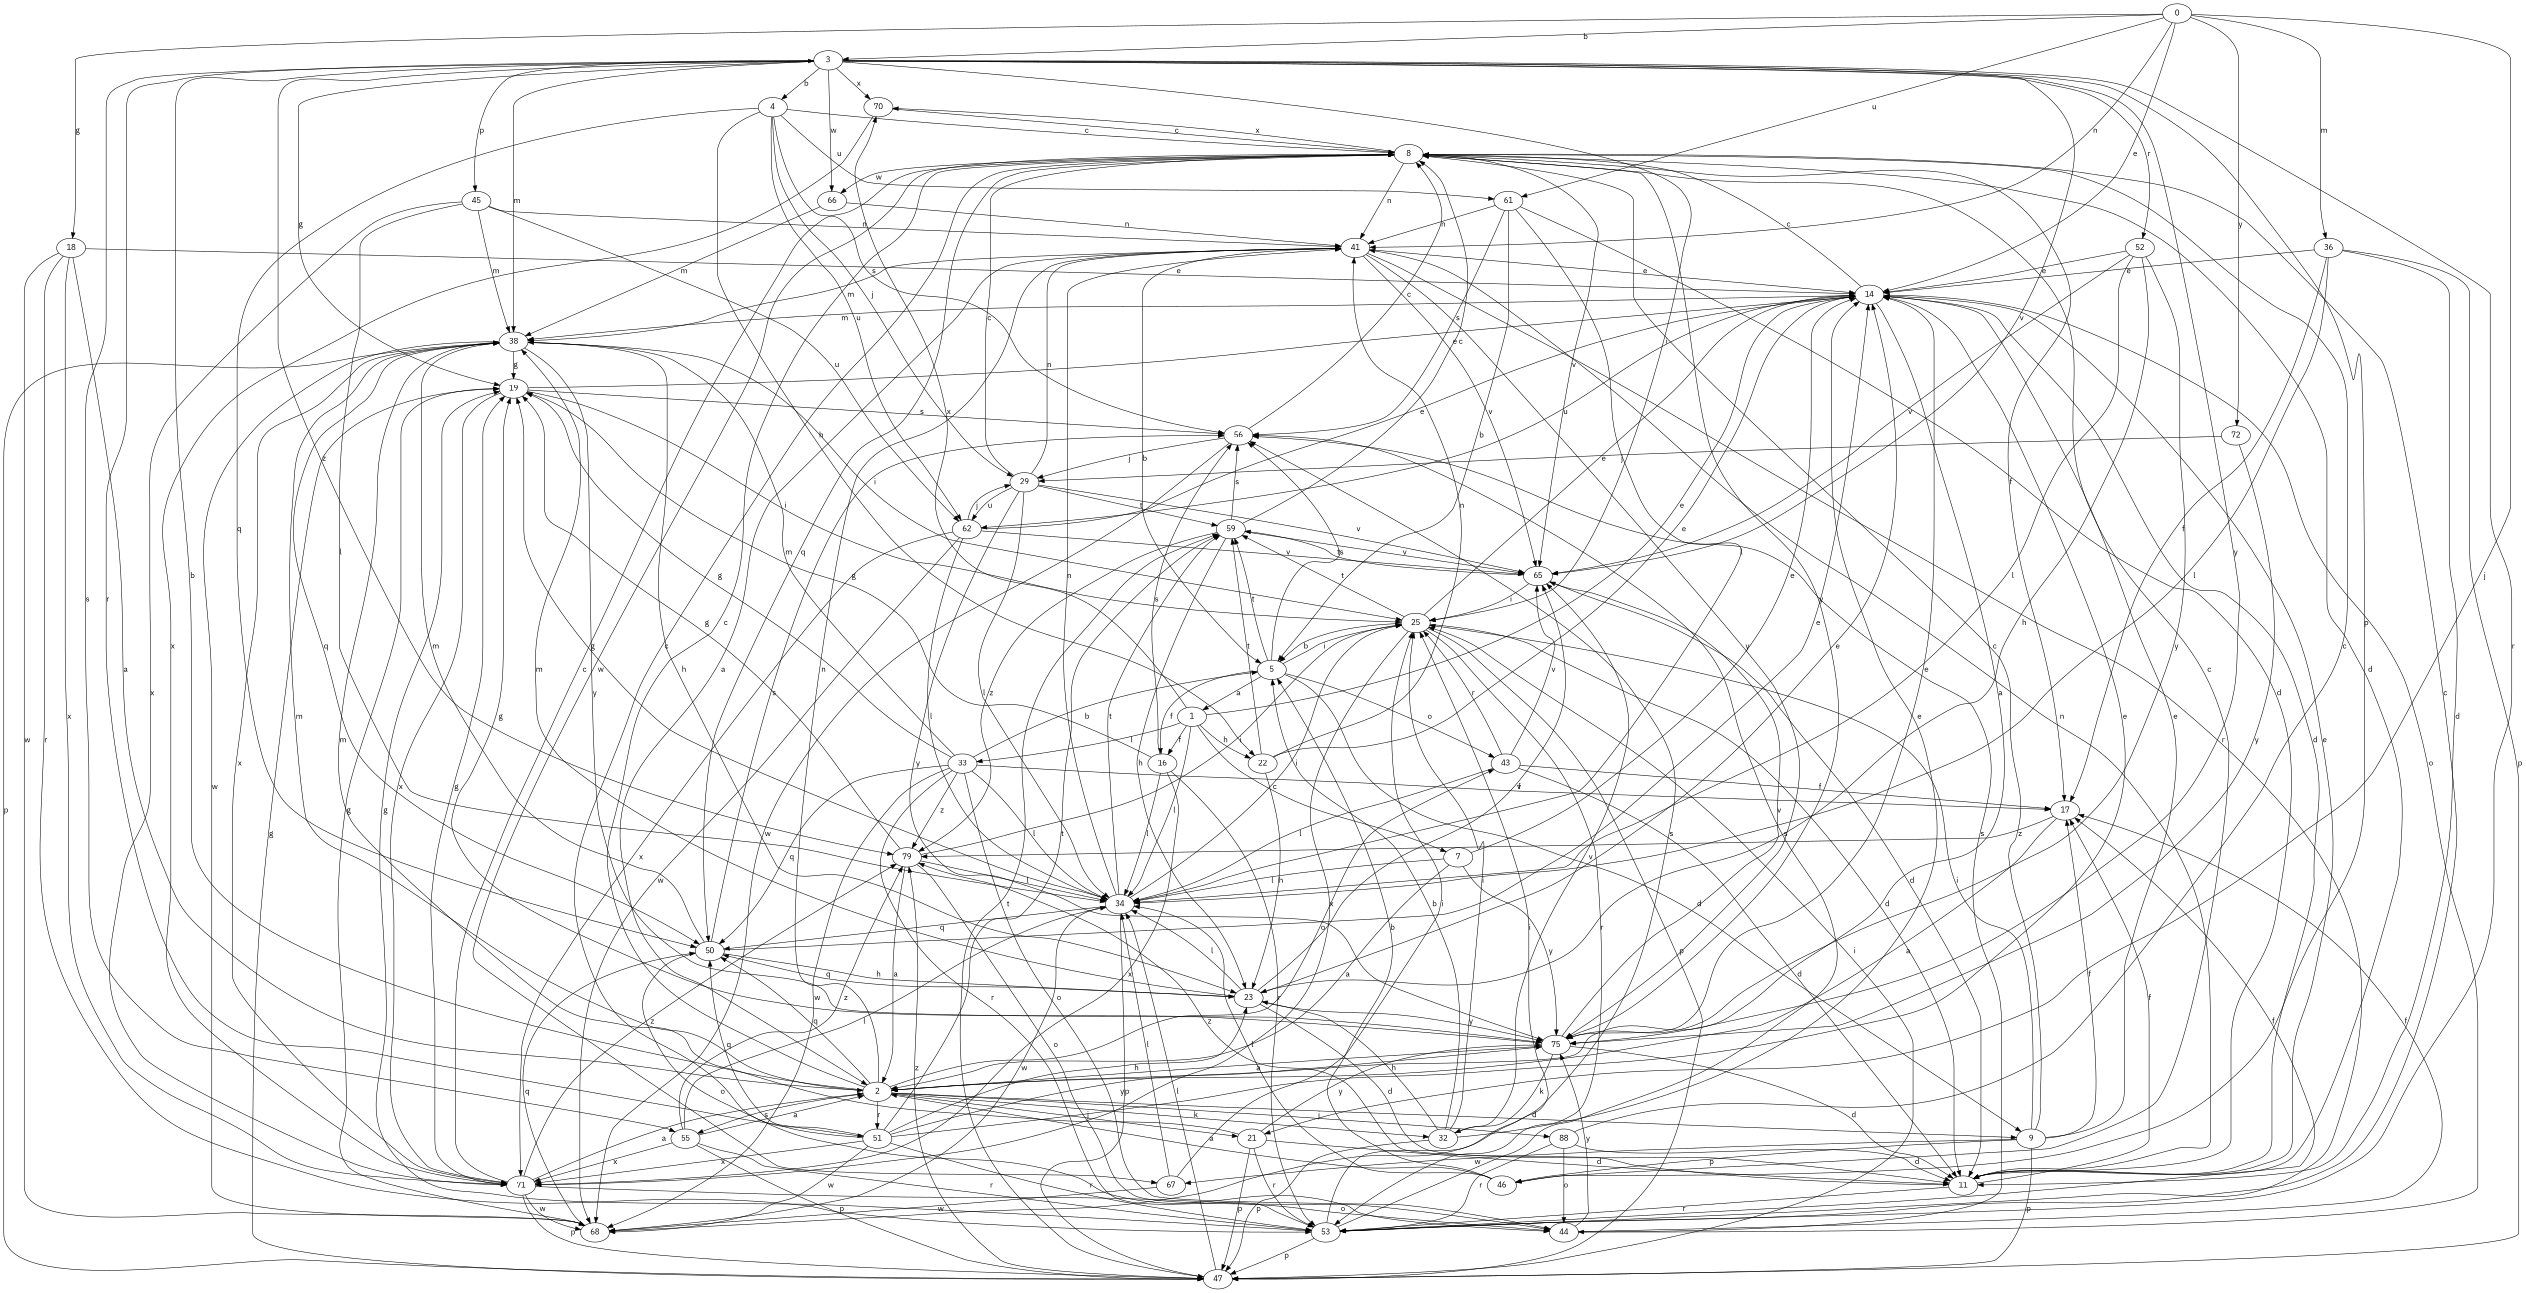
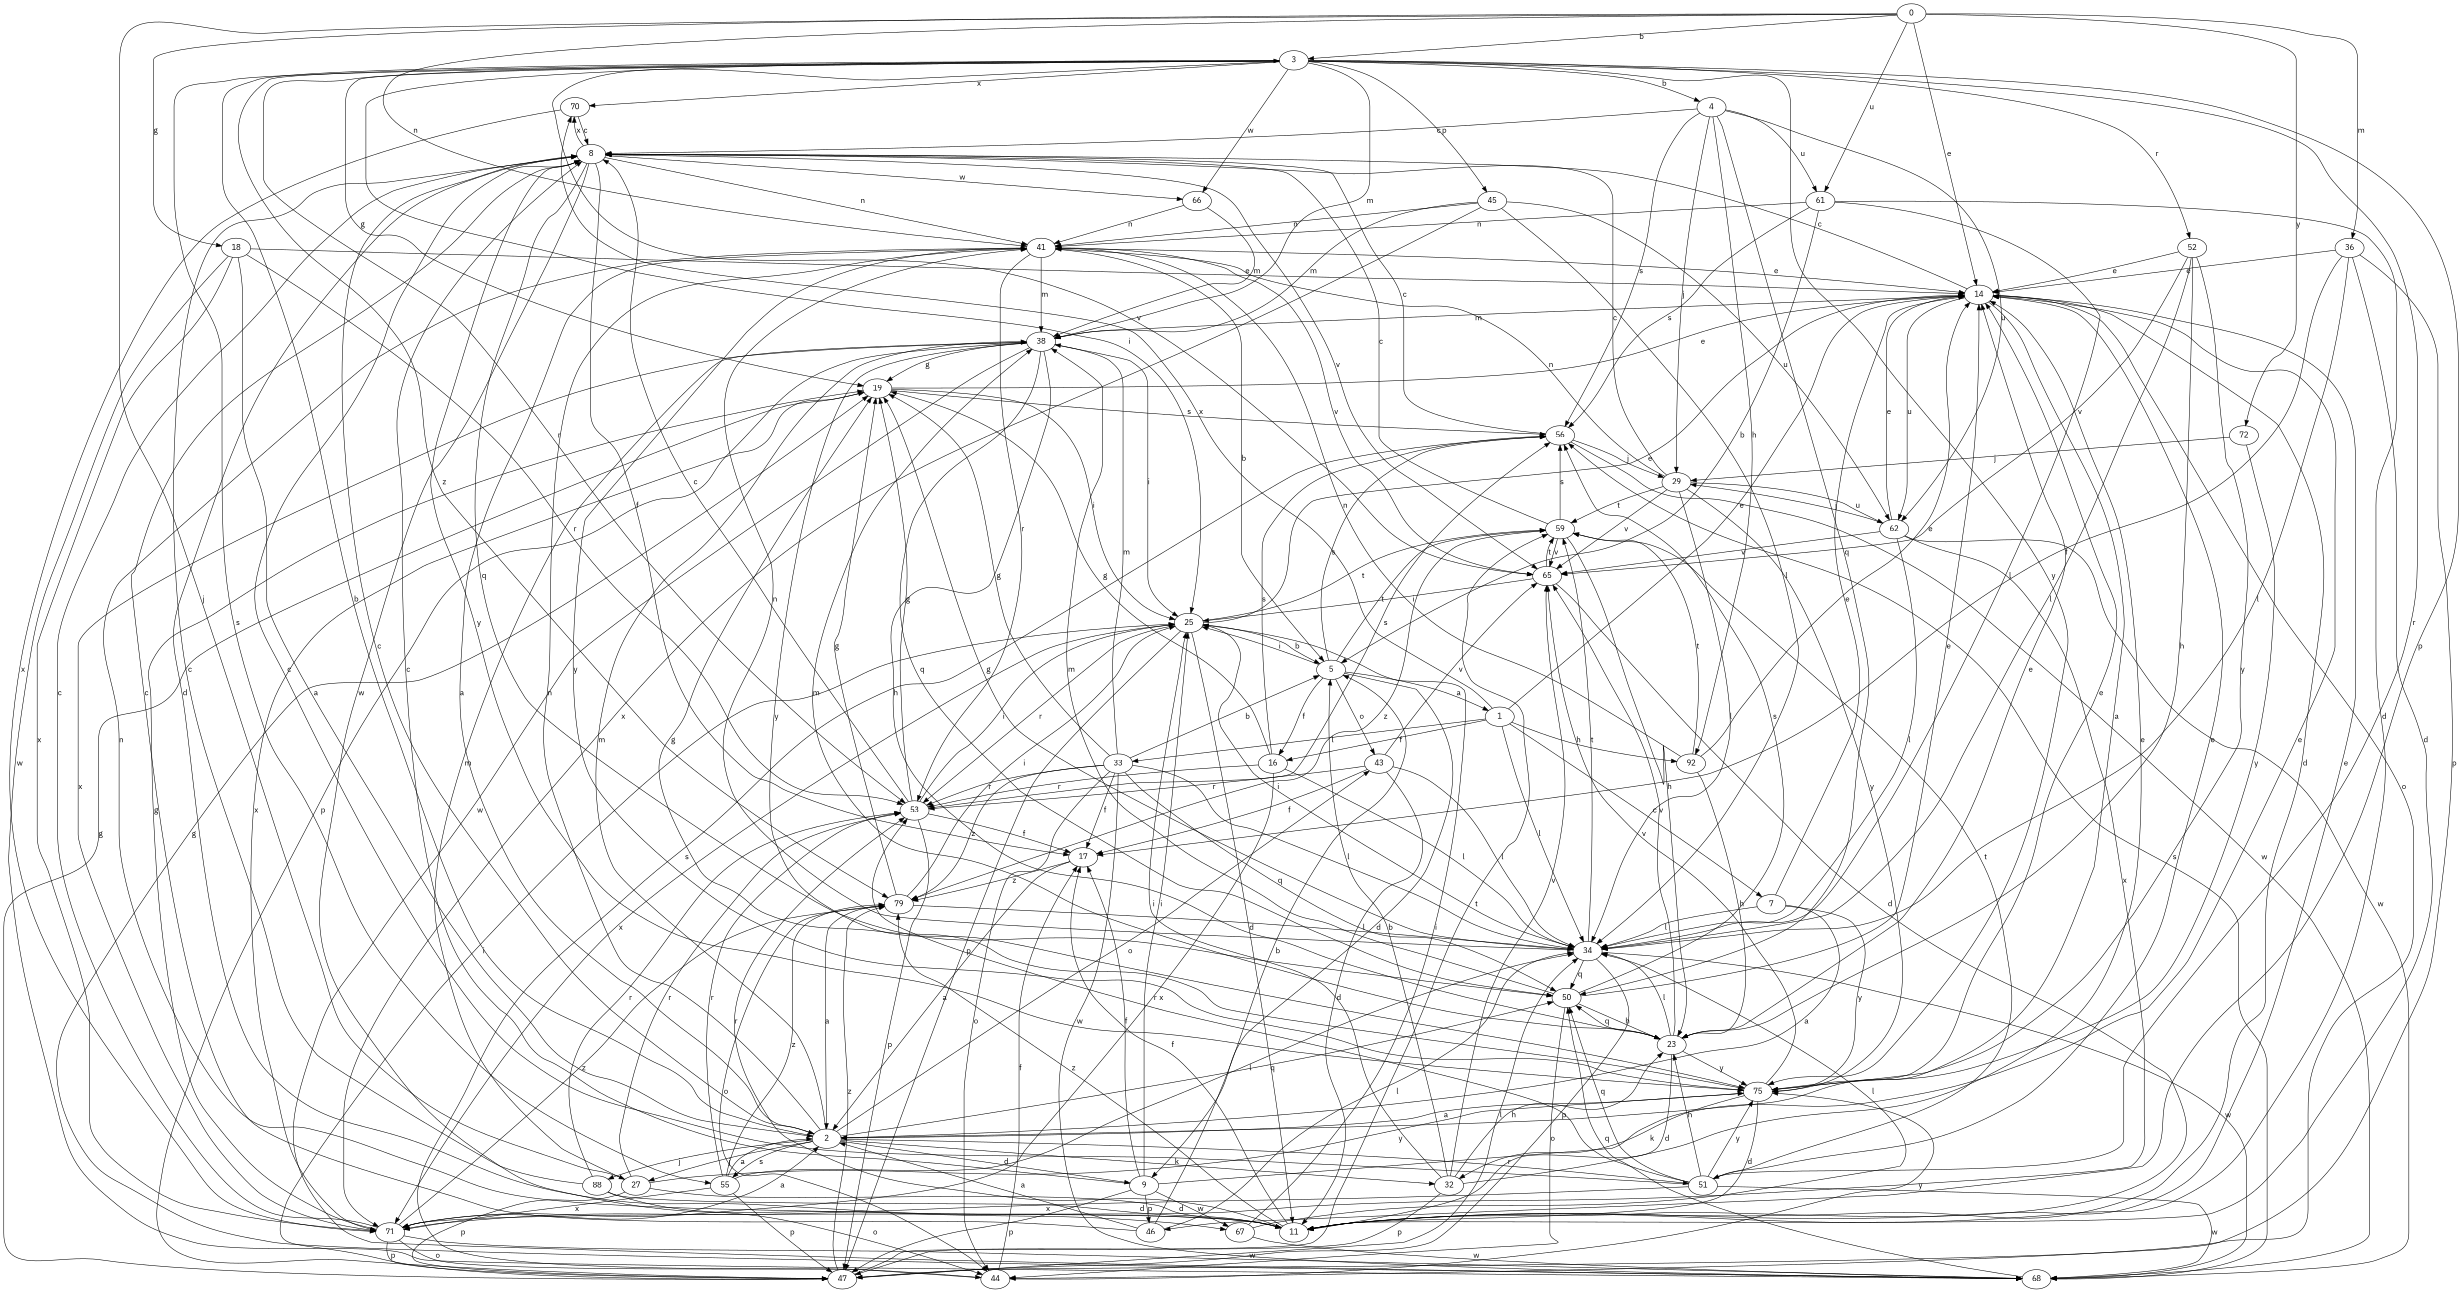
(1469, 692) -> (1150, 790)
(1263, 764) -> (1691, 764)
(1252, 1139) -> (636, 1186)
